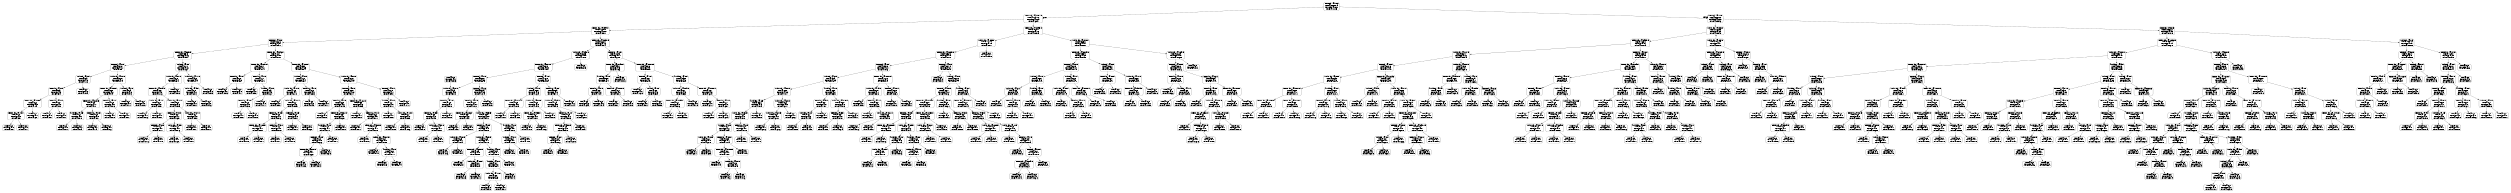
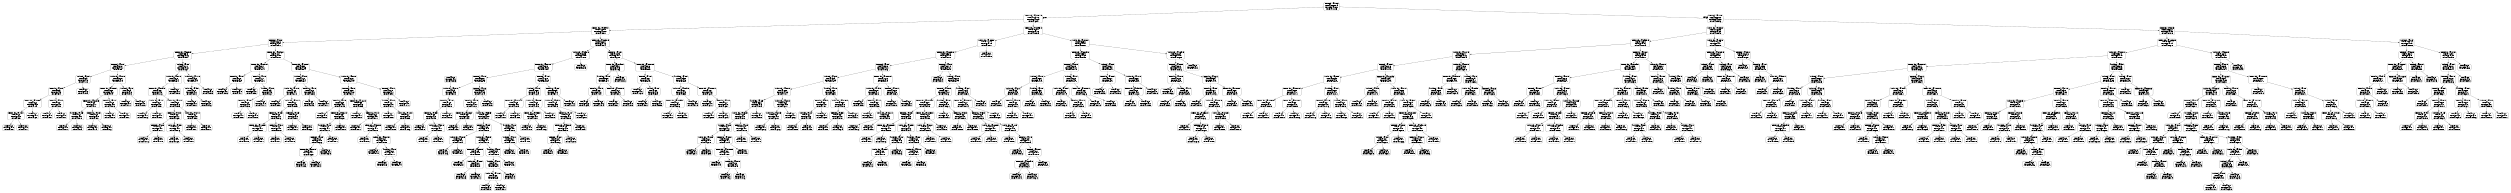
(1716, 37) -> (1714, 36)
(1404, 98) -> (1402, 97)
(1013, 104) -> (1013, 104)
(2215, 147) -> (2212, 146)
